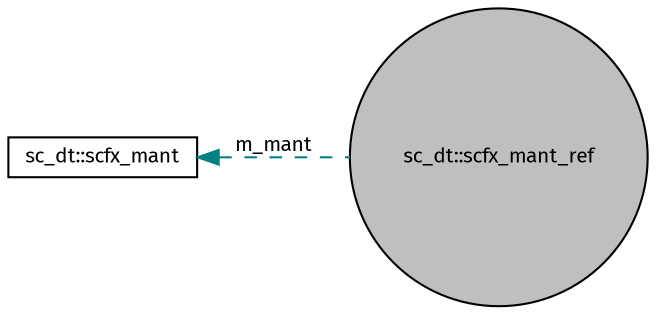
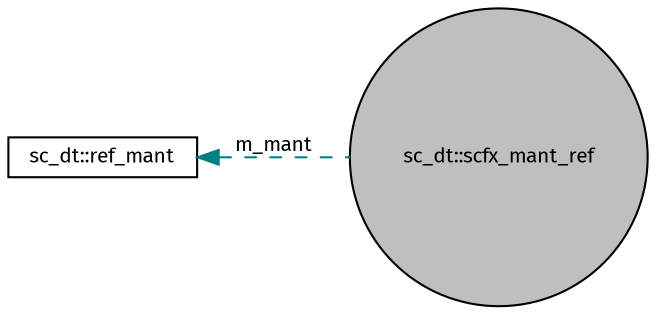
(103, 157) -> (103, 157)
